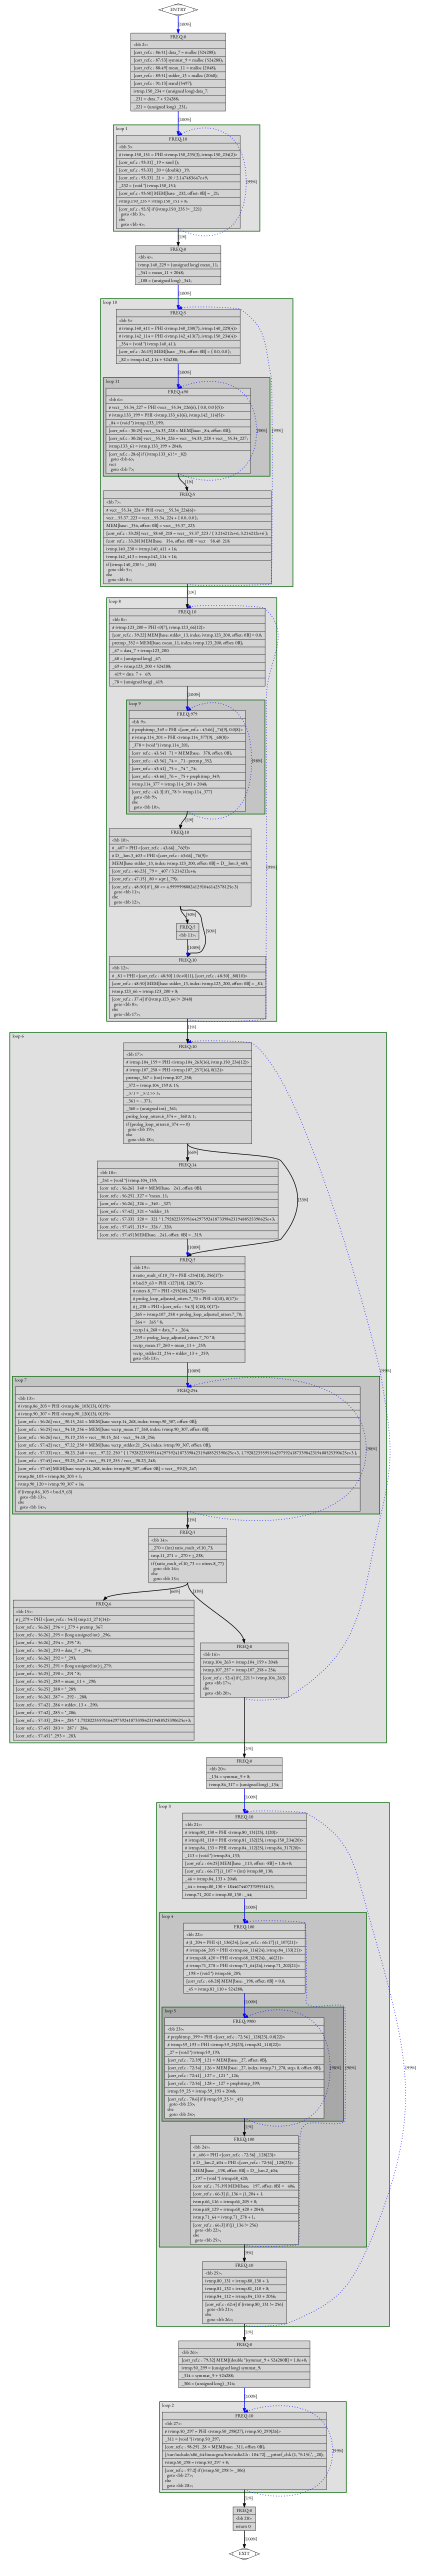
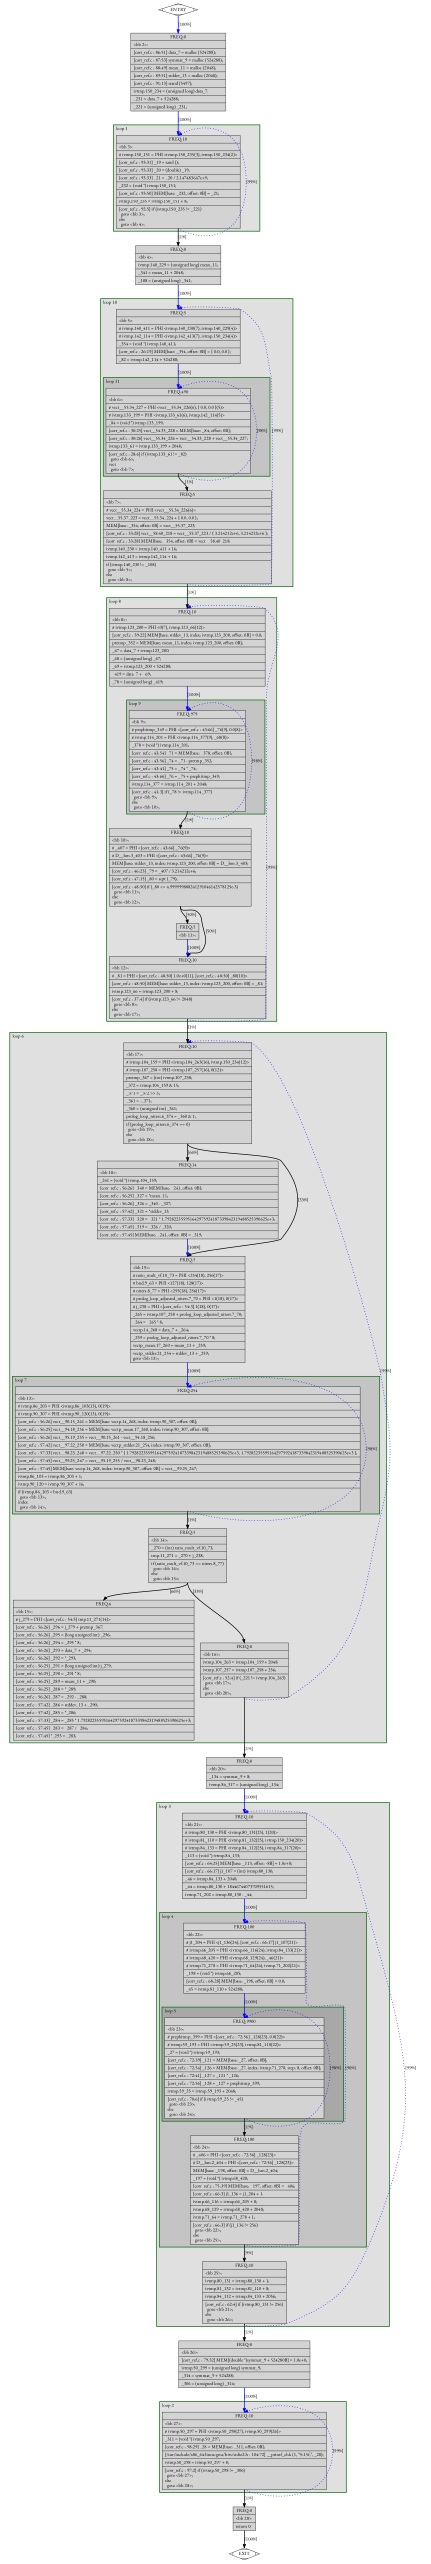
(21, 1502) -> (23, 1502)
